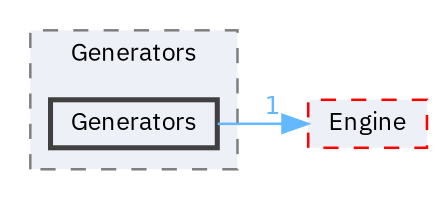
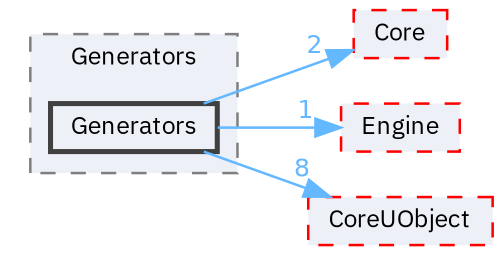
none -> (400, 34)
none -> (400, 221)
